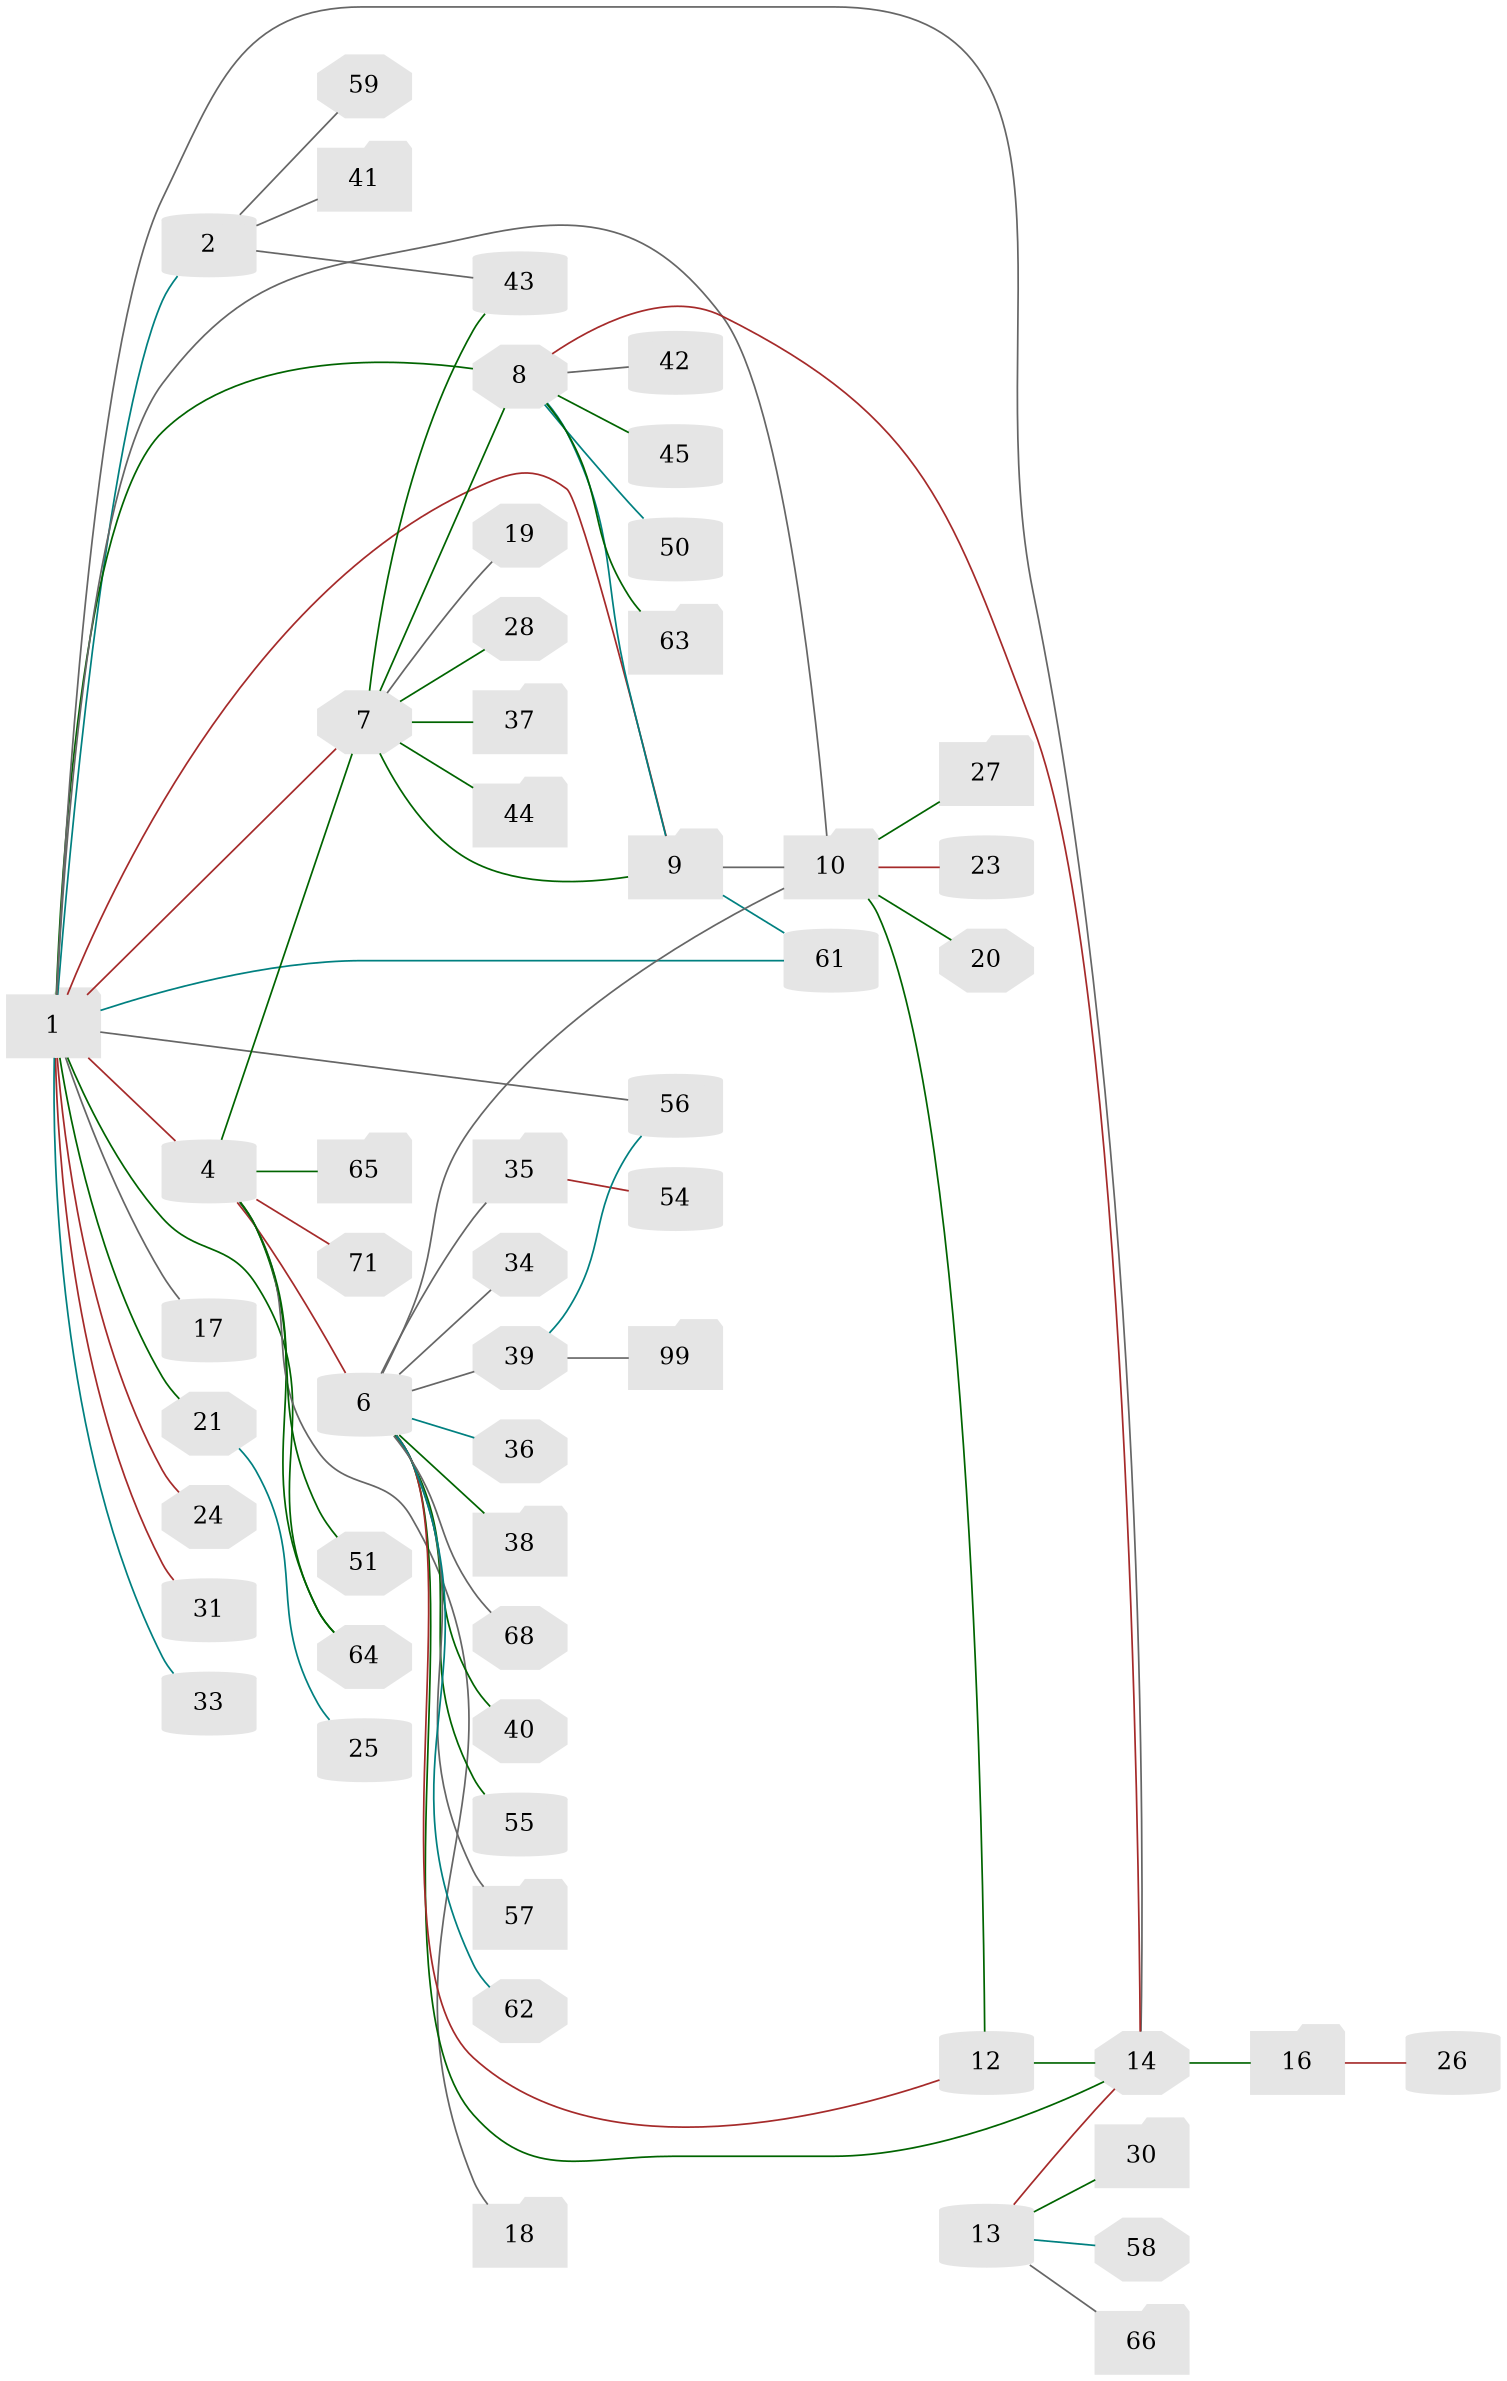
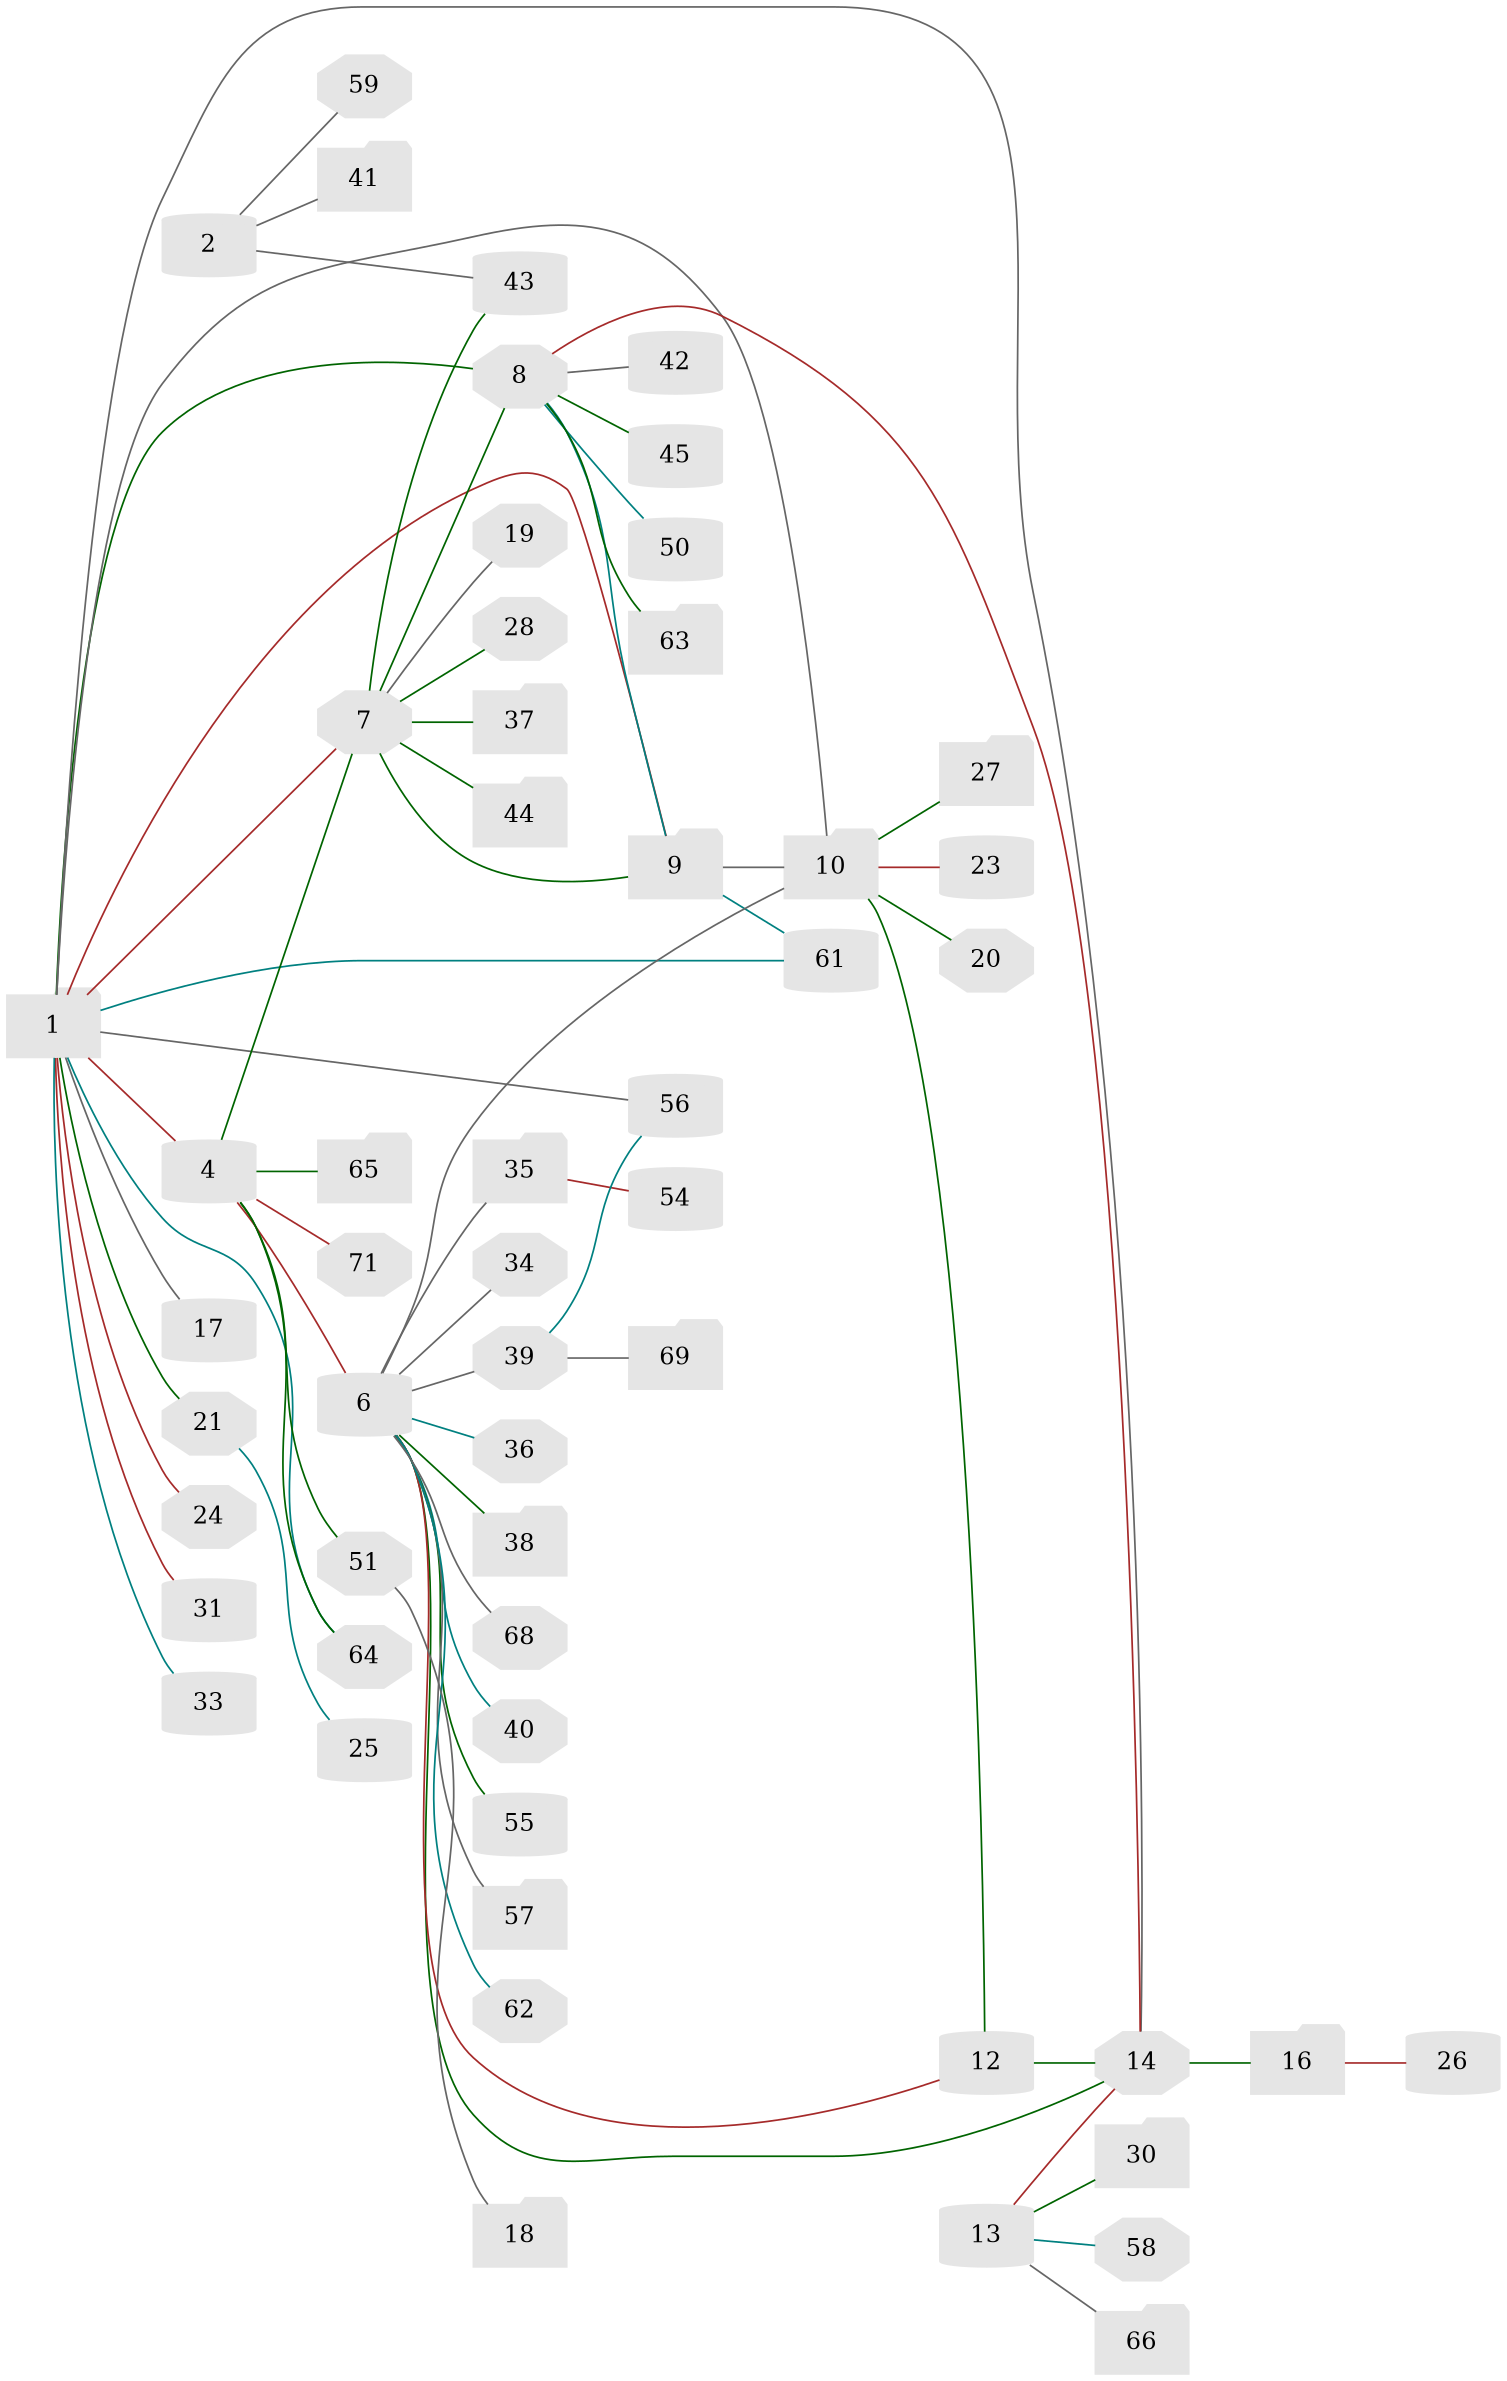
(95, 631) -> none
(262, 1297) -> (270, 1312)
(676, 1358) -> (676, 1358)
(441, 1572) -> (455, 1643)
(468, 1697) -> (442, 1926)
